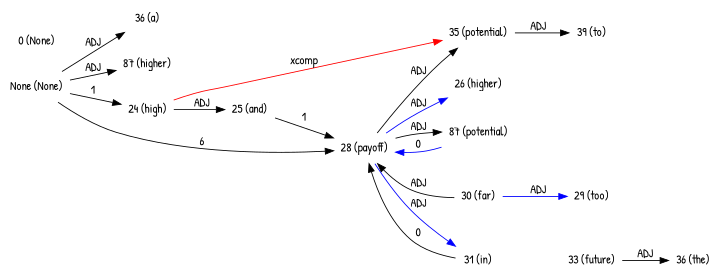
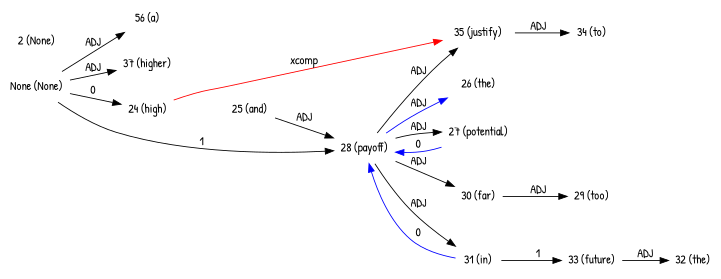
(148, 19) -> (148, 19)
(478, 33) -> (478, 33)
(592, 33) -> (592, 33)
(37, 41) -> (37, 41)
(148, 64) -> (148, 64)
(478, 84) -> (478, 84)
(93, 91) -> (93, 91)
(195, 110) -> none
(304, 118) -> (304, 118)
(478, 132) -> (478, 132)
(202, 142) -> (202, 142)
(416, 192) -> (421, 172)
(531, 196) -> (531, 196)
(407, 207) -> (407, 207)
(400, 229) -> (400, 229)
none -> (527, 261)
(693, 261) -> (693, 261)
